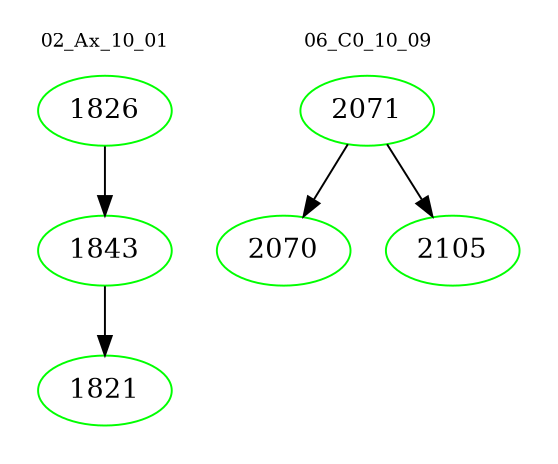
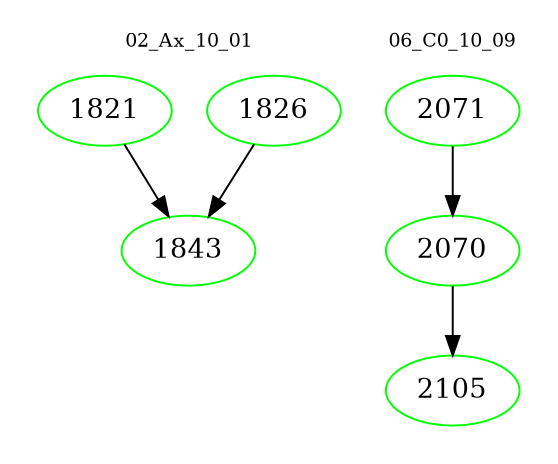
(404, 172) -> (453, 311)
(105, 311) -> (141, 172)
